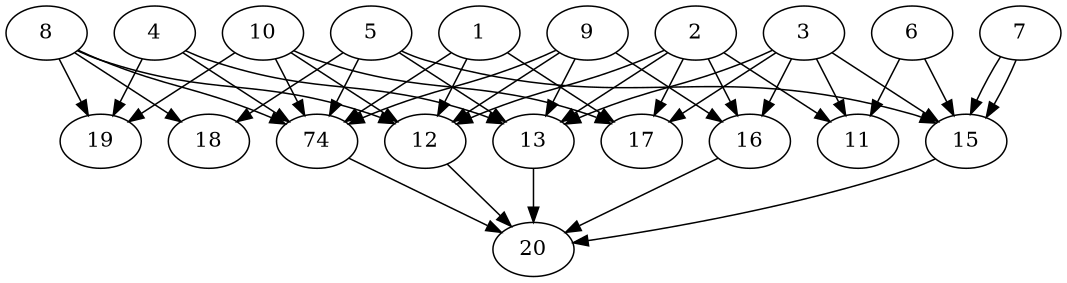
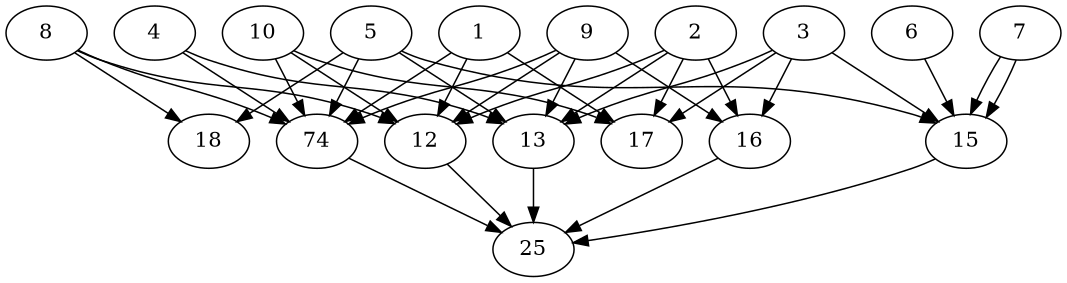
(101, 141) -> none
(858, 141) -> none
(533, 249) -> (533, 249)
